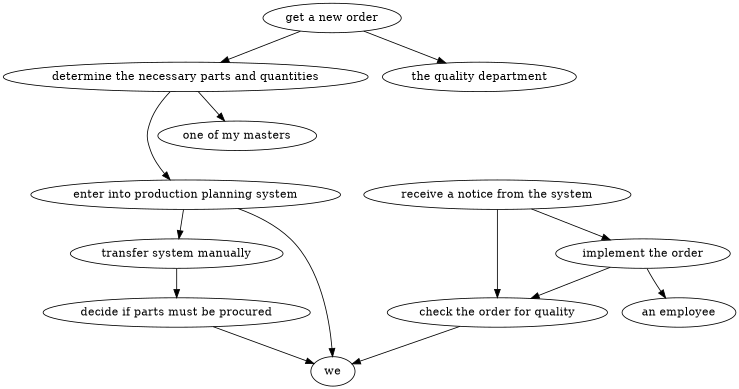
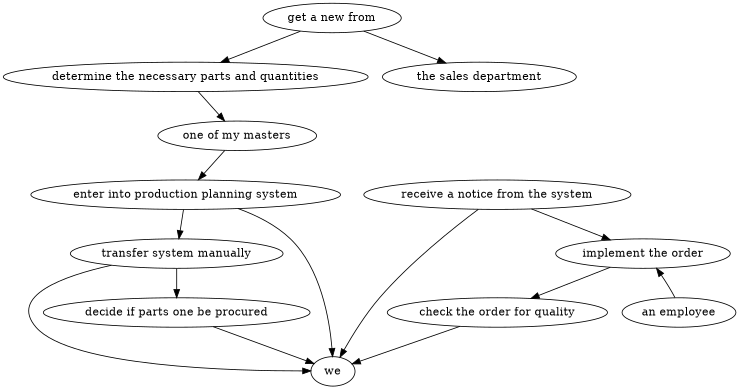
(332, 18) -> (332, 18)
(479, 77) -> (479, 77)
(148, 132) -> (214, 162)
(497, 249) -> (404, 273)
(654, 280) -> (668, 286)
(177, 312) -> (177, 312)
none -> (108, 356)
